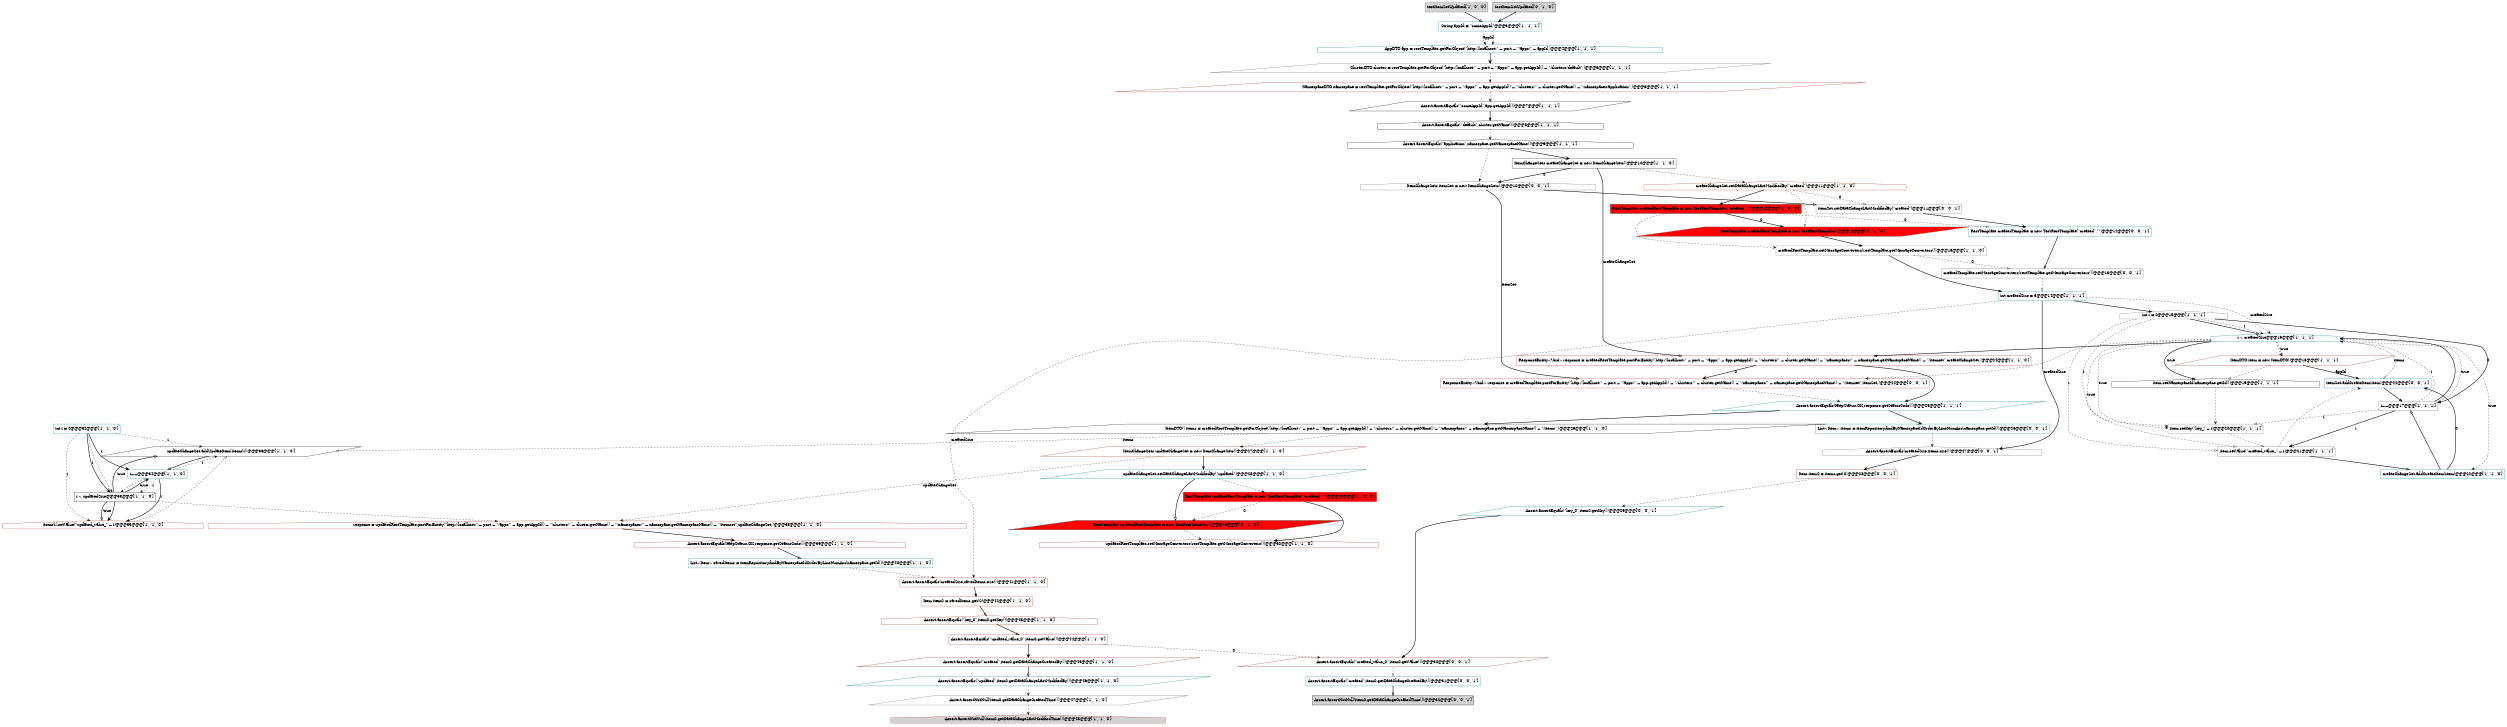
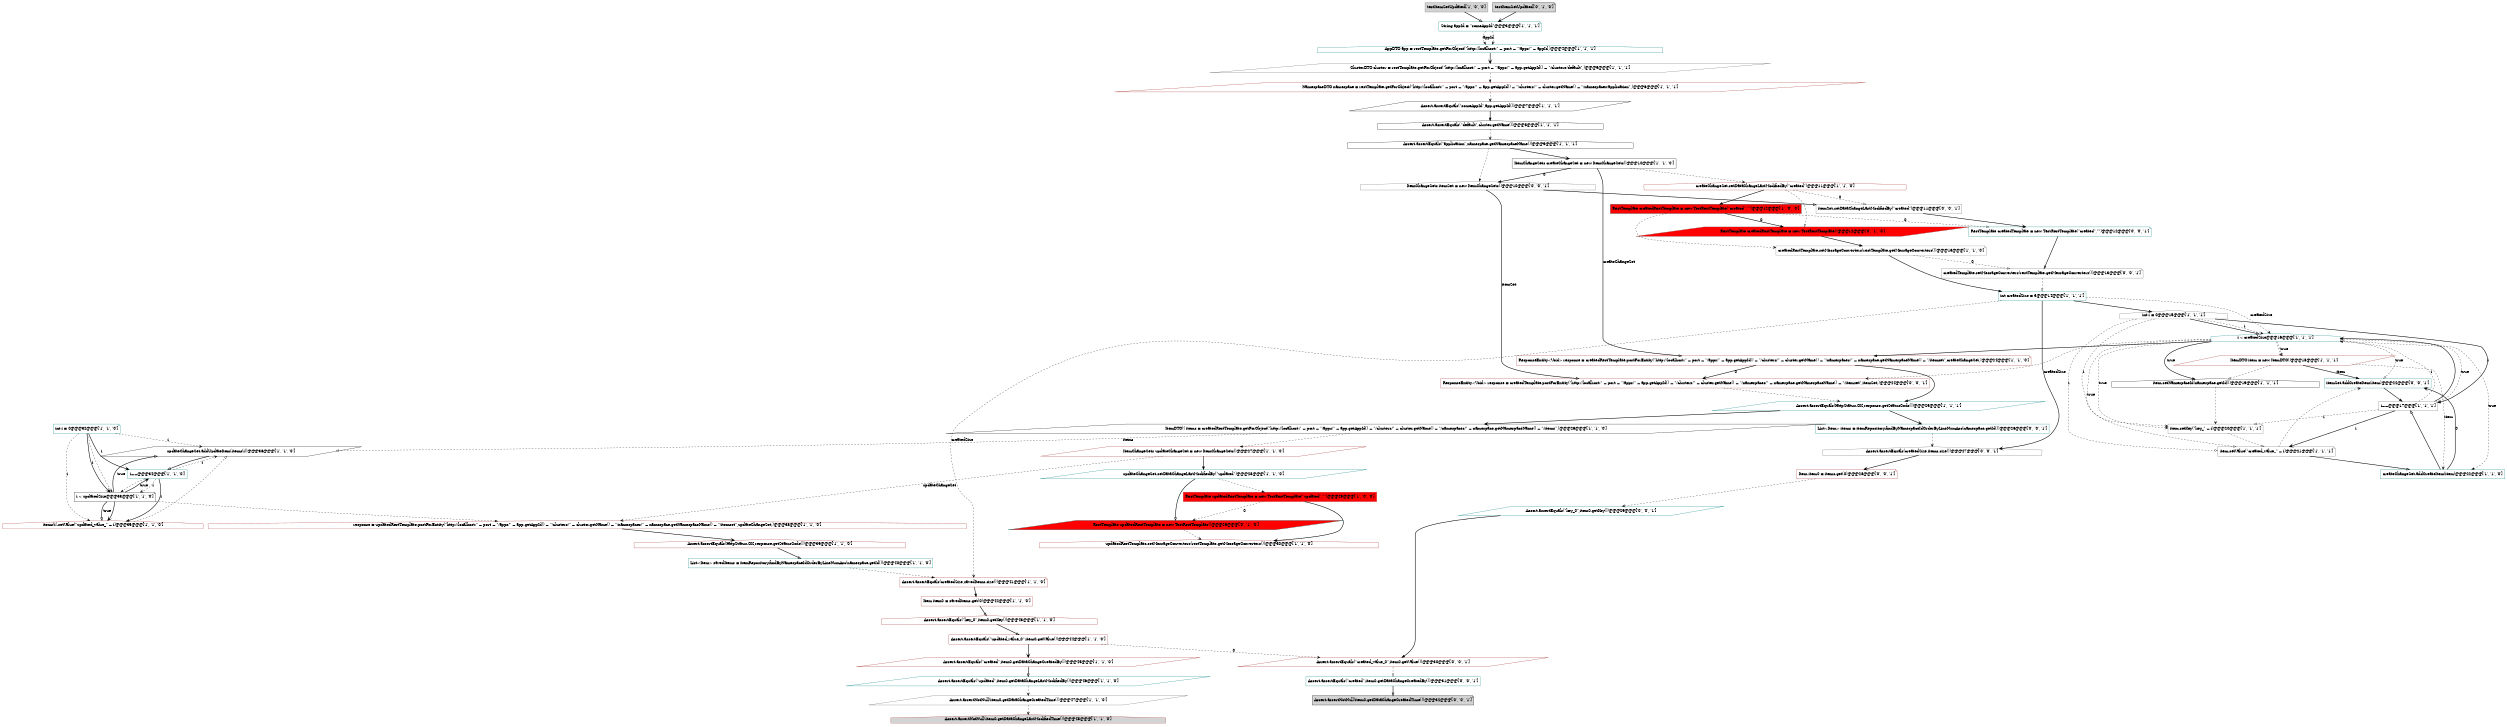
(2399, 361) -> (2399, 361)
(2488, 361) -> (2488, 361)
(2341, 372) -> (2341, 372)
none -> (2438, 378)
